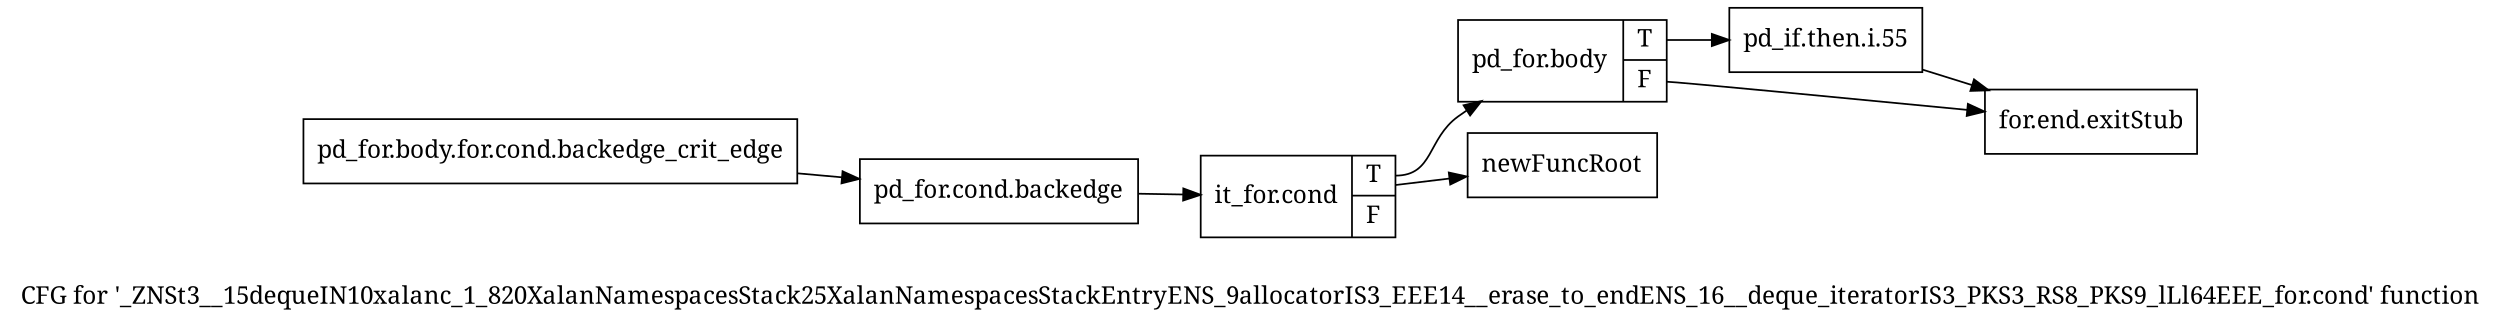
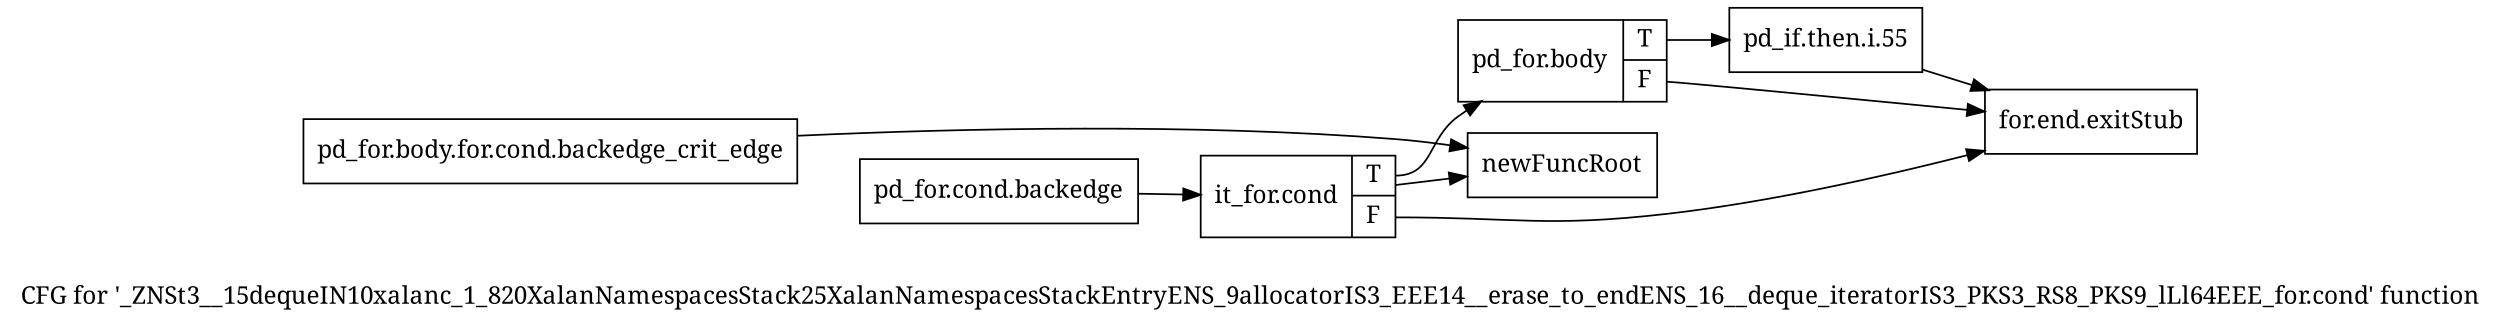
(820, 175) -> (1124, 129)
none -> (1684, 212)
